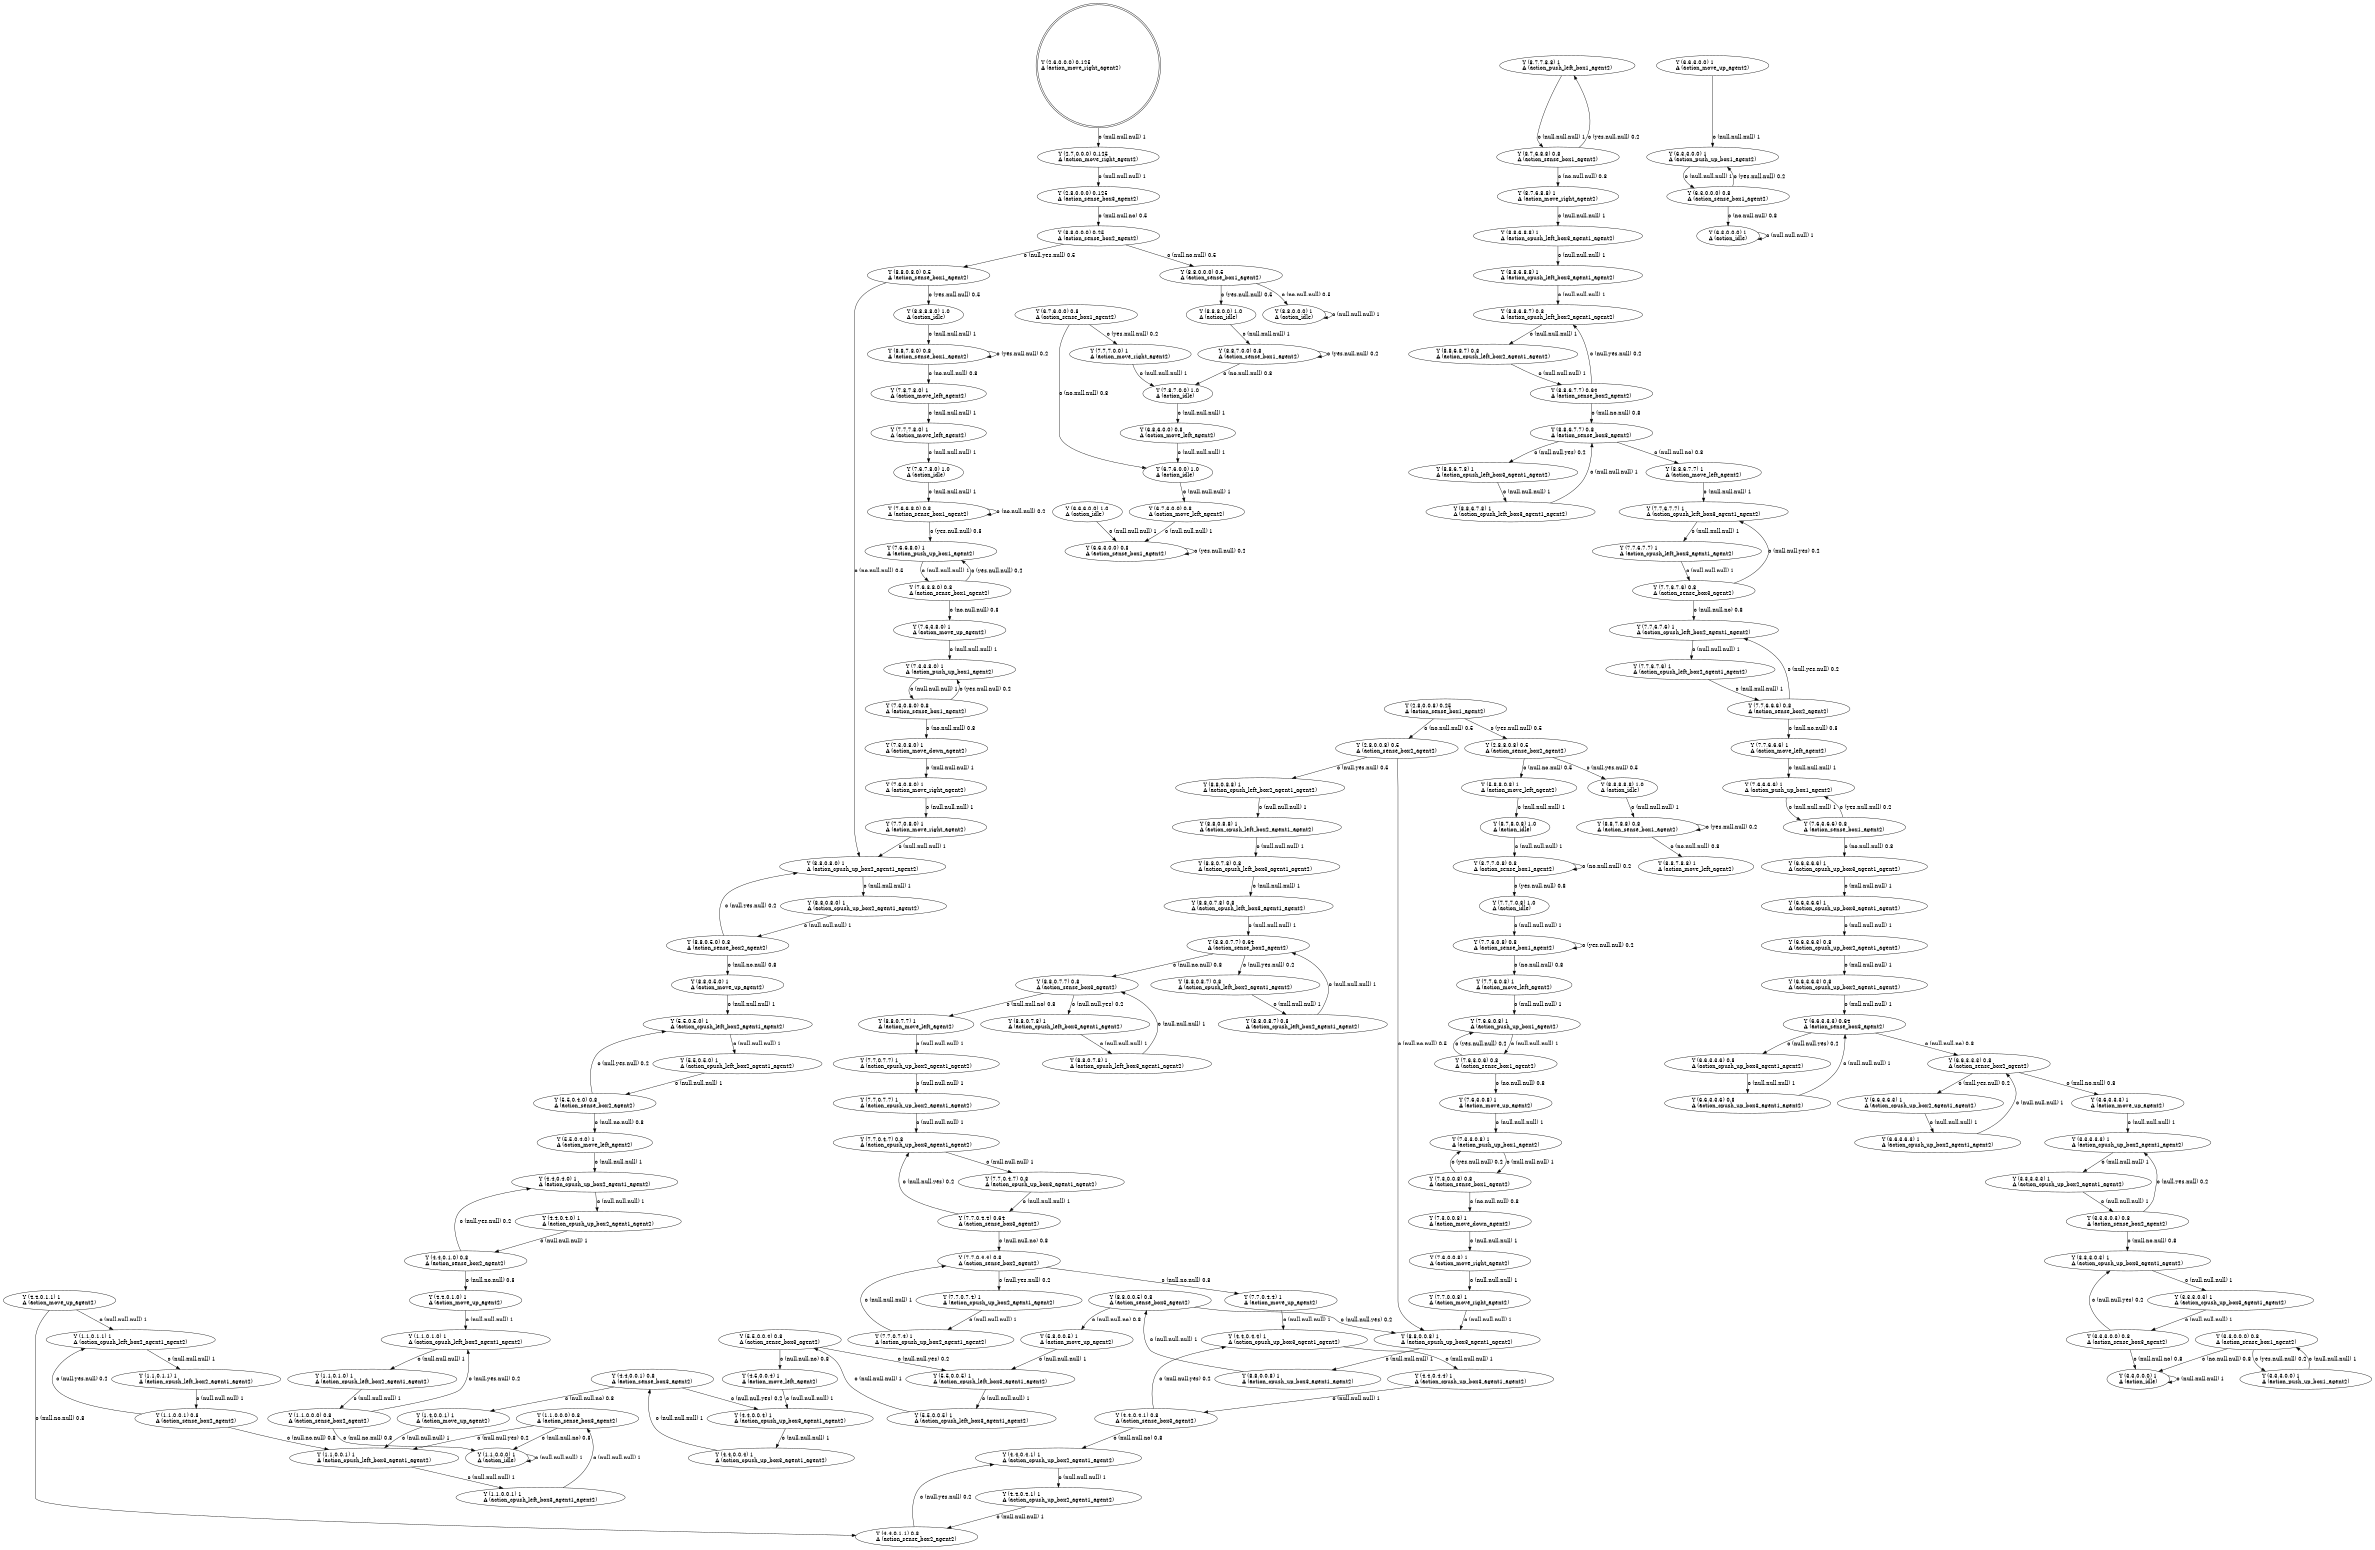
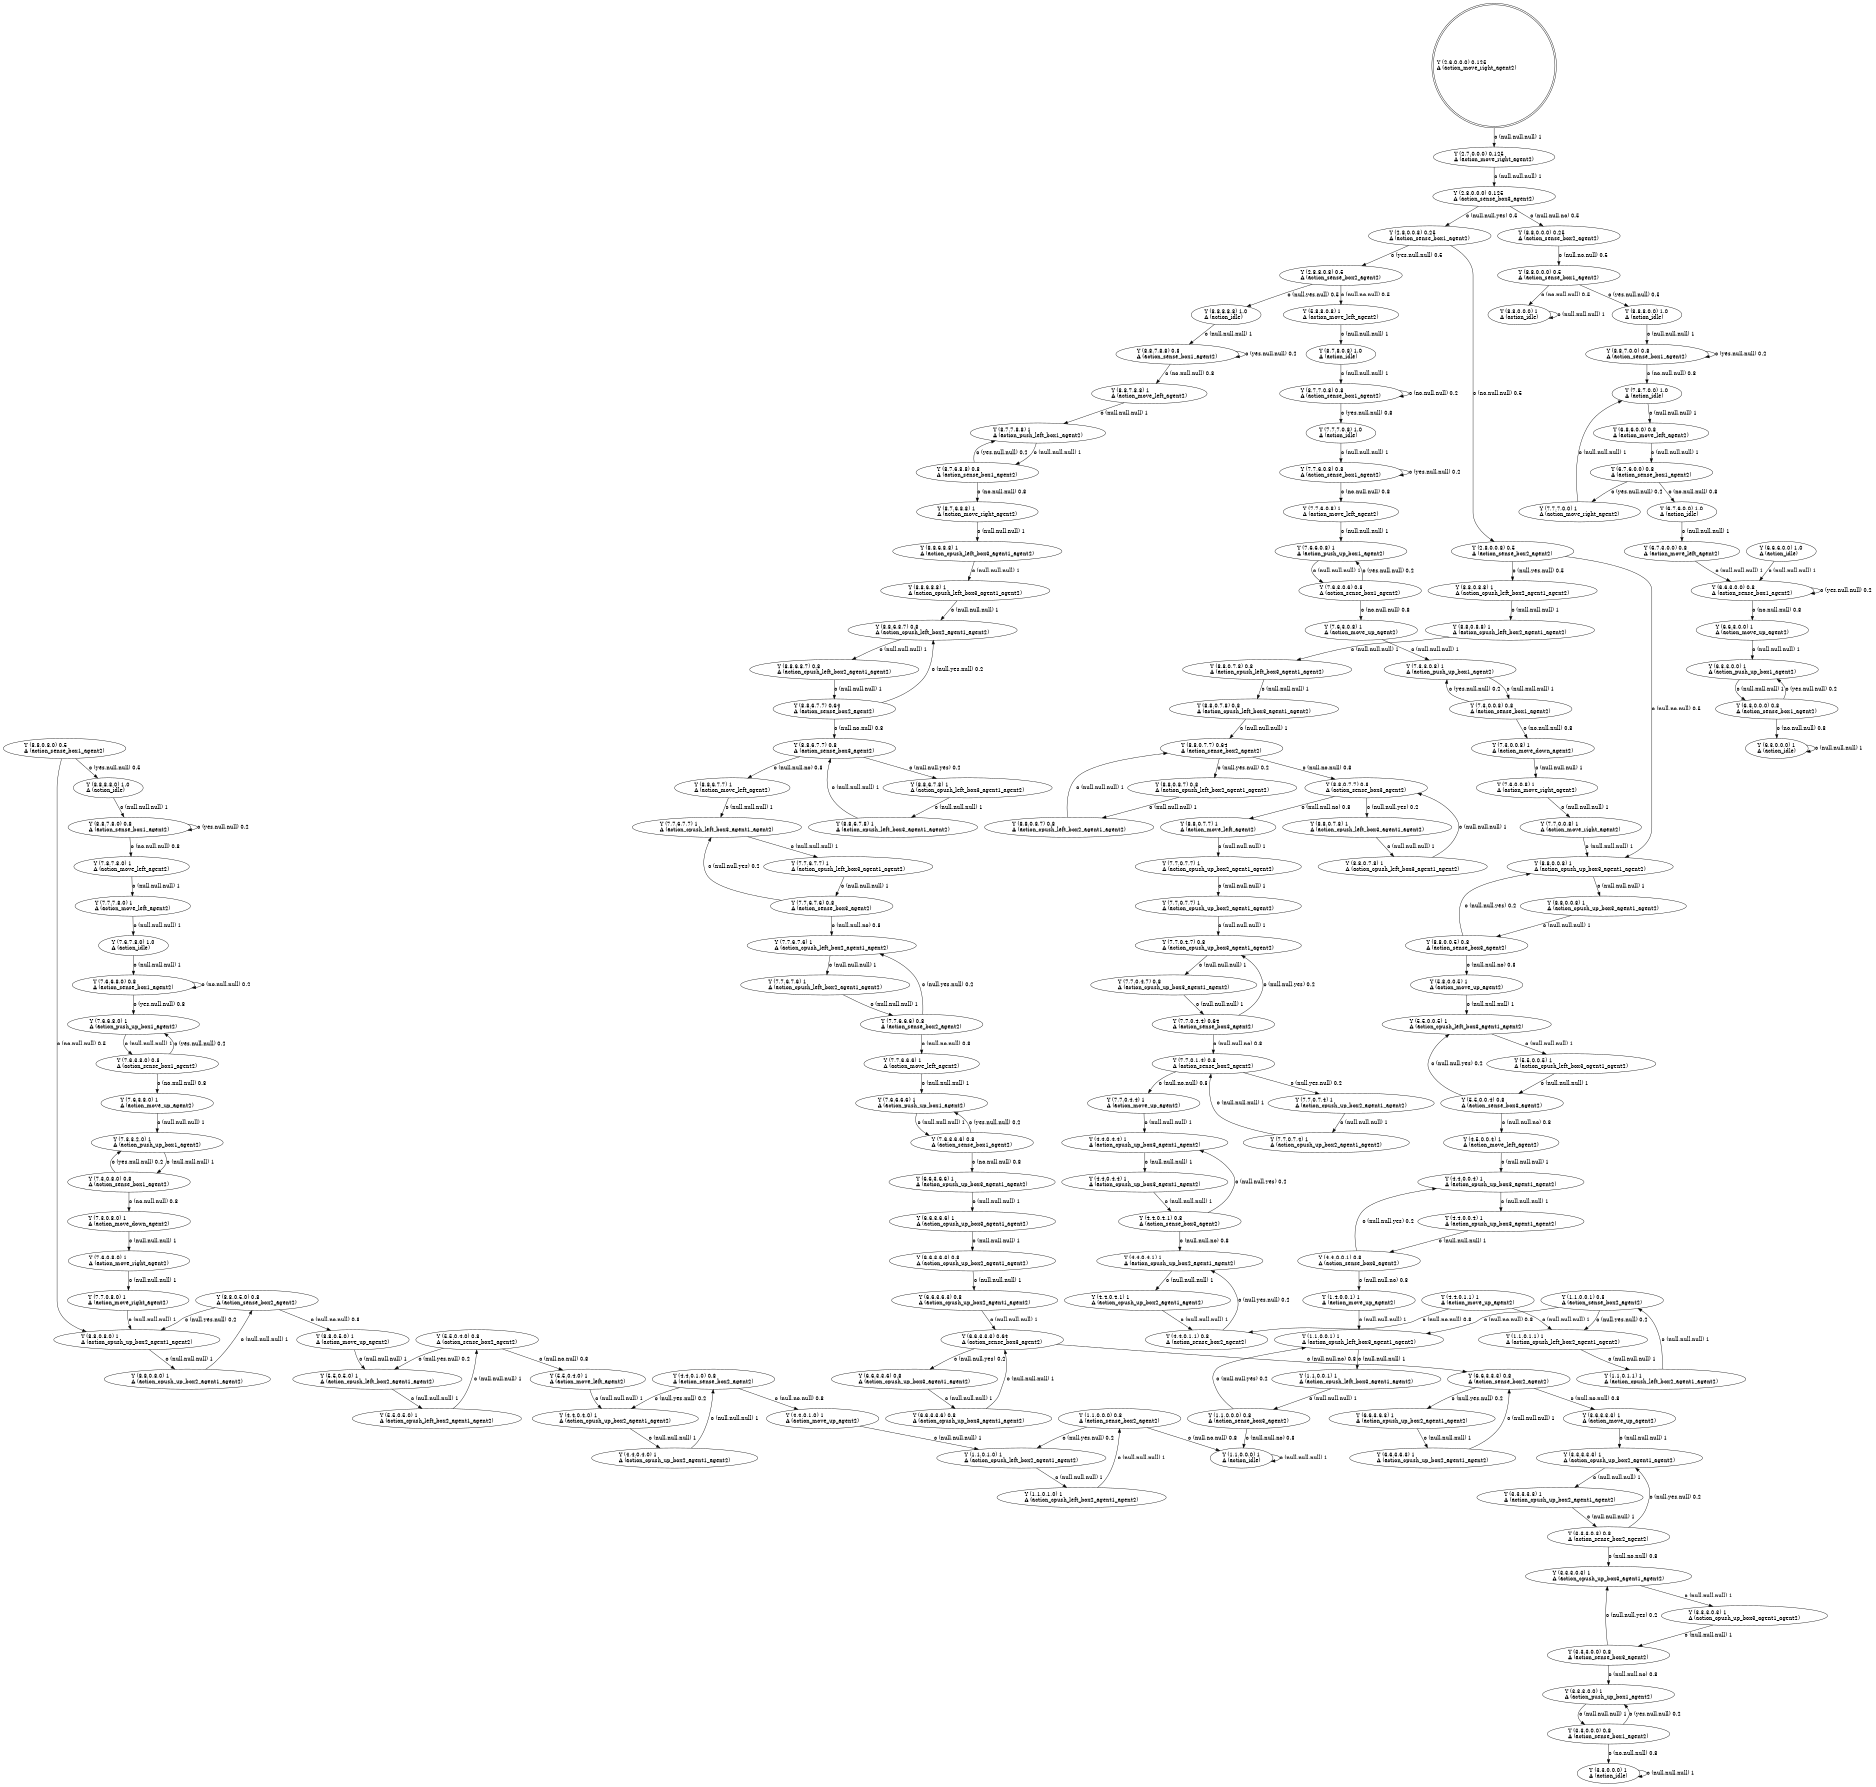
none -> (1464, 215)
(1015, 255) -> none
none -> (1096, 413)
(1178, 451) -> (1651, 451)
none -> (1752, 608)
(950, 670) -> (157, 1143)
(999, 1261) -> (1213, 1064)
(2132, 1358) -> (1609, 1673)
